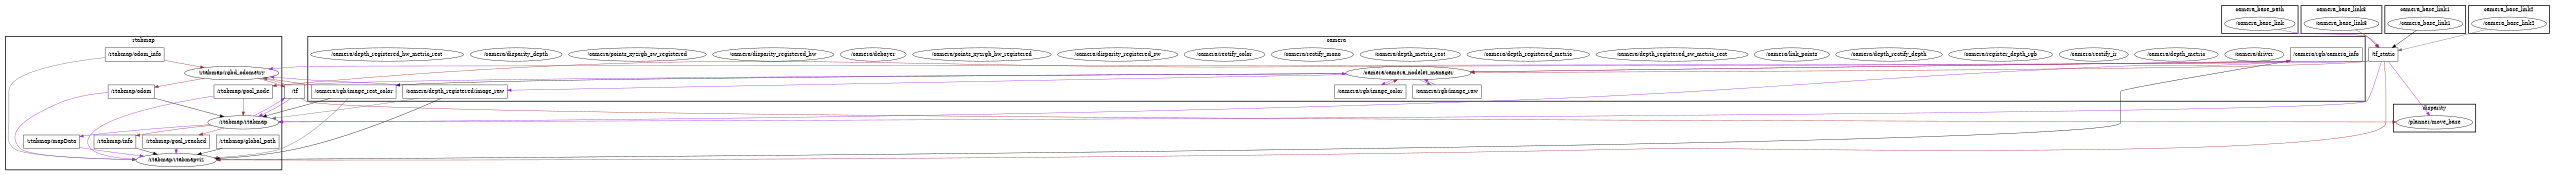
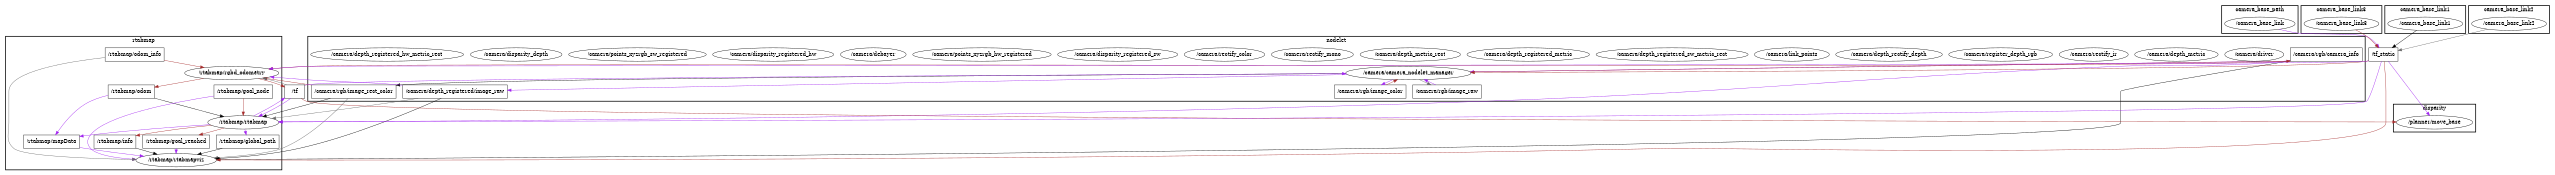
(1336, 41) -> (1336, 41)
(880, 63) -> (1281, 65)
none -> (245, 130)
(18, 145) -> (79, 108)
